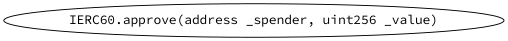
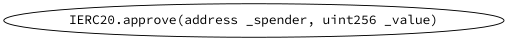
(254, 21) -> (254, 21)
